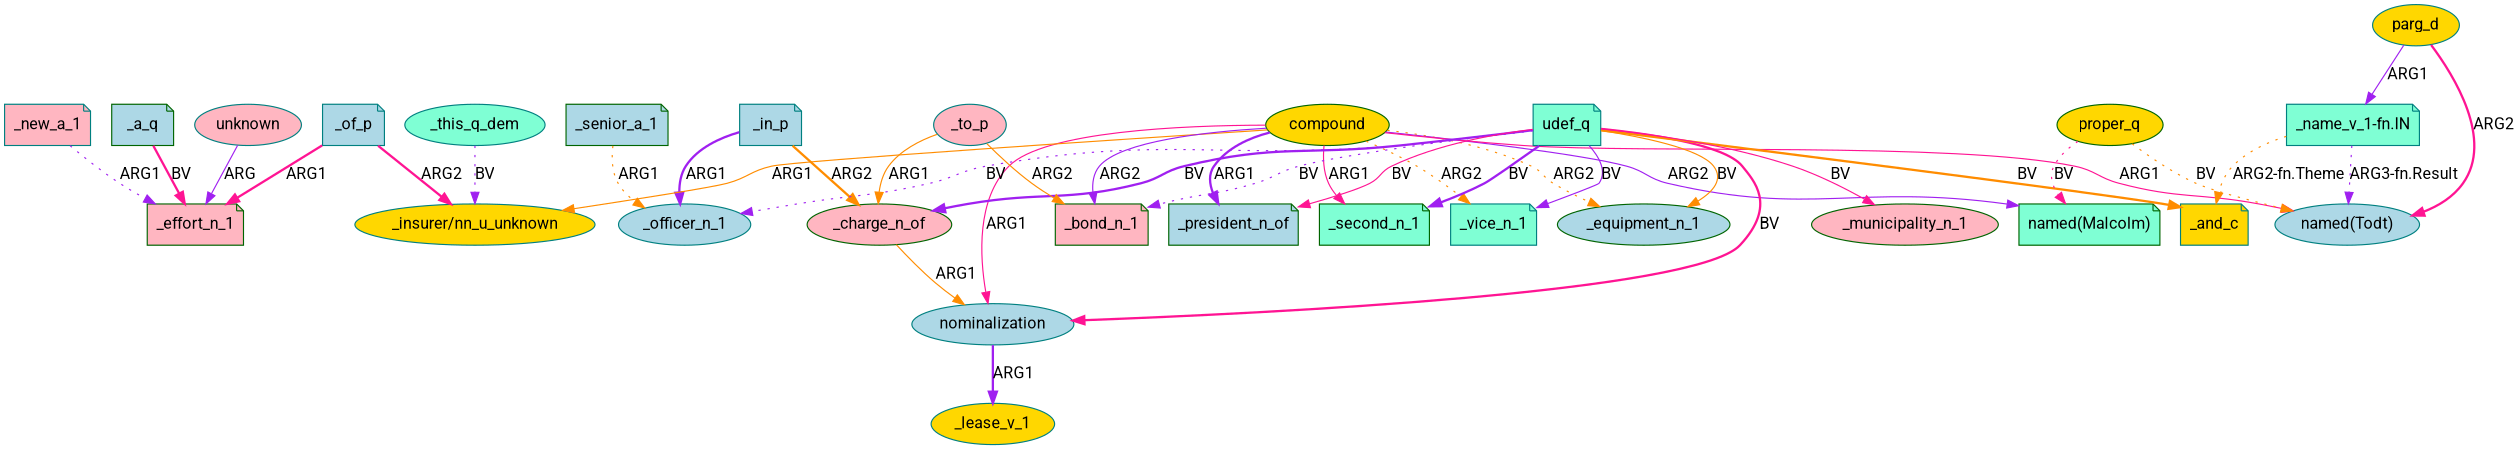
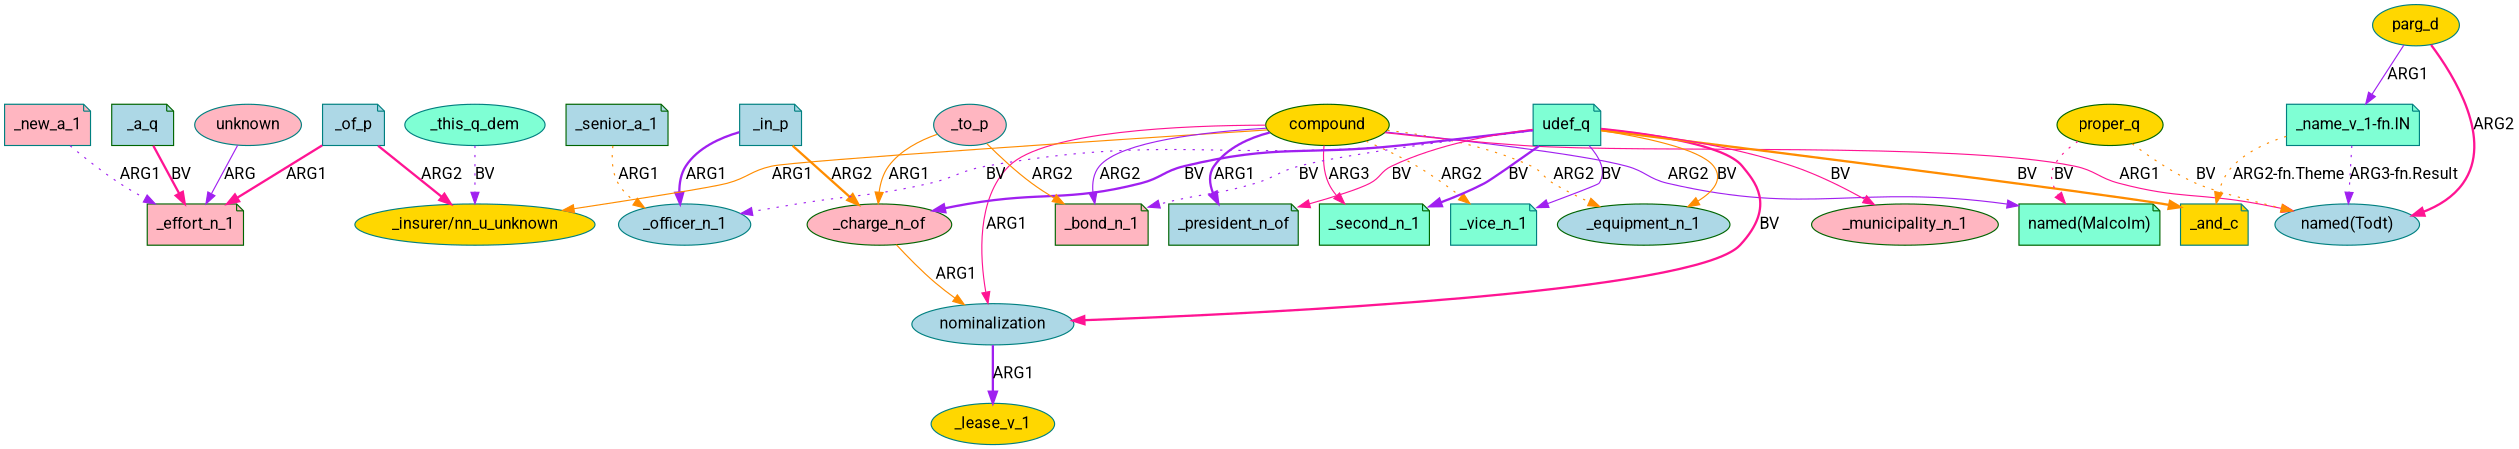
(1349, 175) -> (1349, 175)
